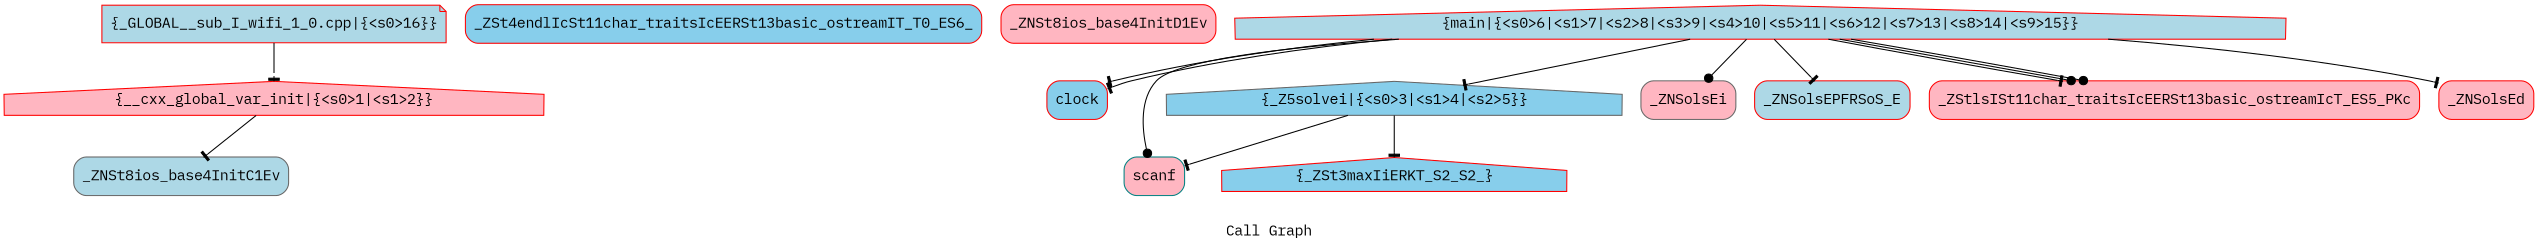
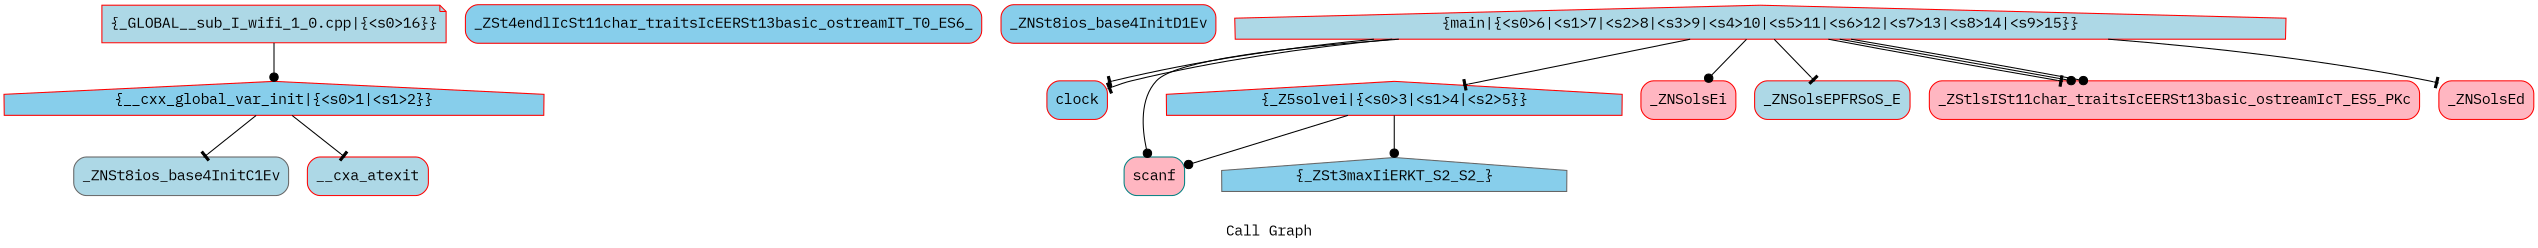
(1108, 24) -> (1108, 24)
(274, 58) -> (274, 58)
(274, 100) -> (274, 100)
(1394, 100) -> (1394, 100)
(1688, 100) -> (1688, 100)
(1394, 134) -> (1394, 134)
(1269, 140) -> (1269, 140)
none -> (368, 176)
(1394, 176) -> (1394, 176)
